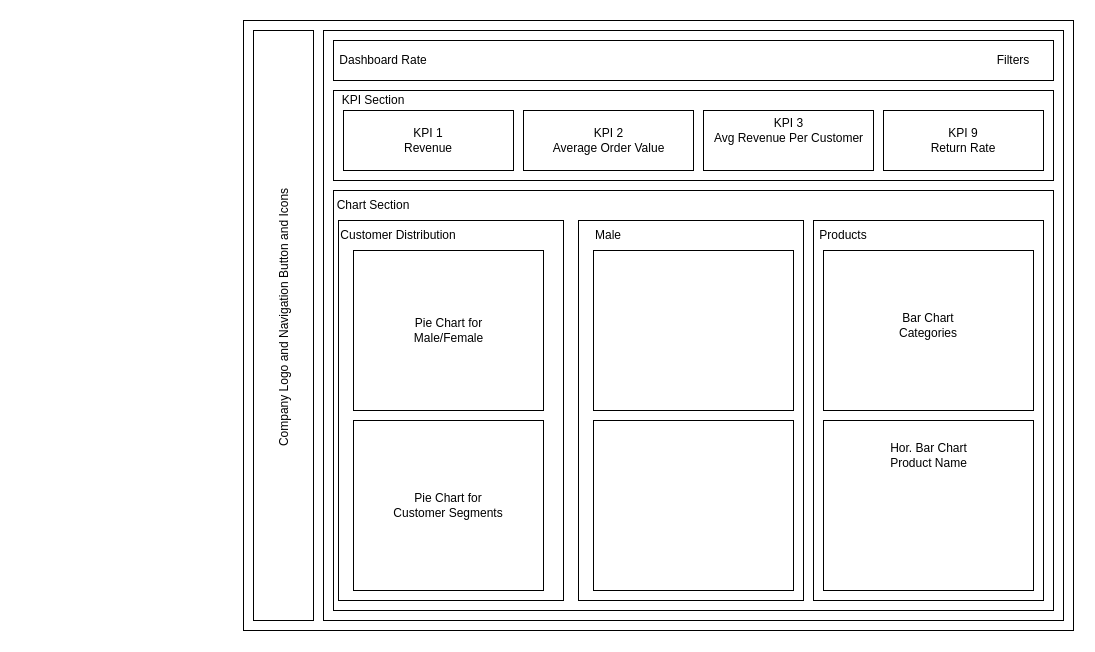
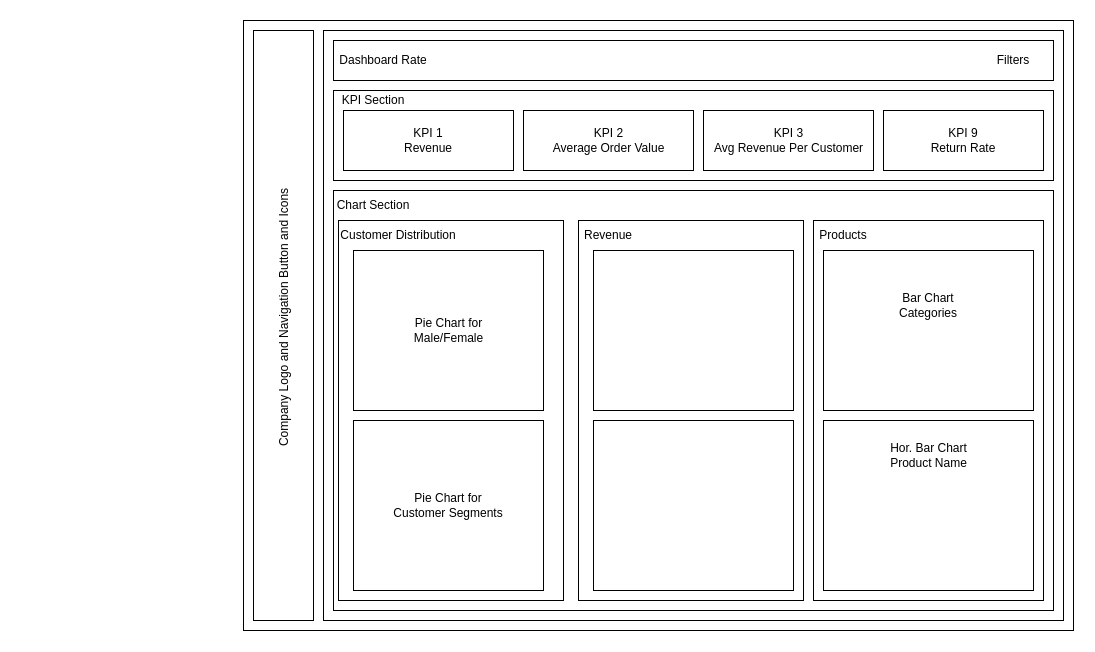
(789, 131) -> (789, 141)
(609, 236) -> (609, 236)
(929, 326) -> (929, 306)
